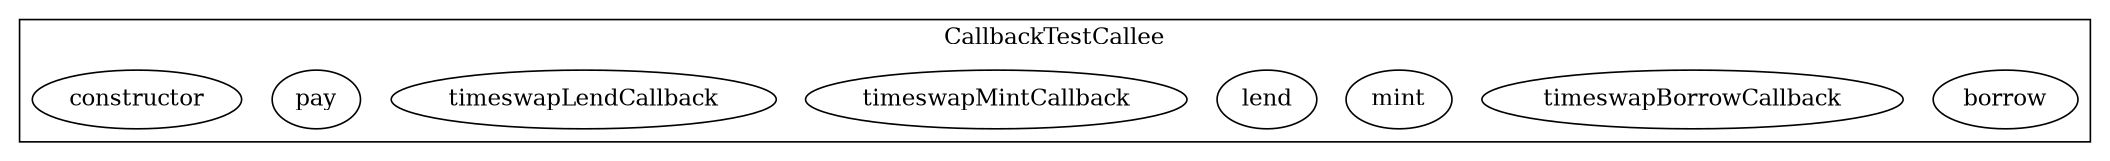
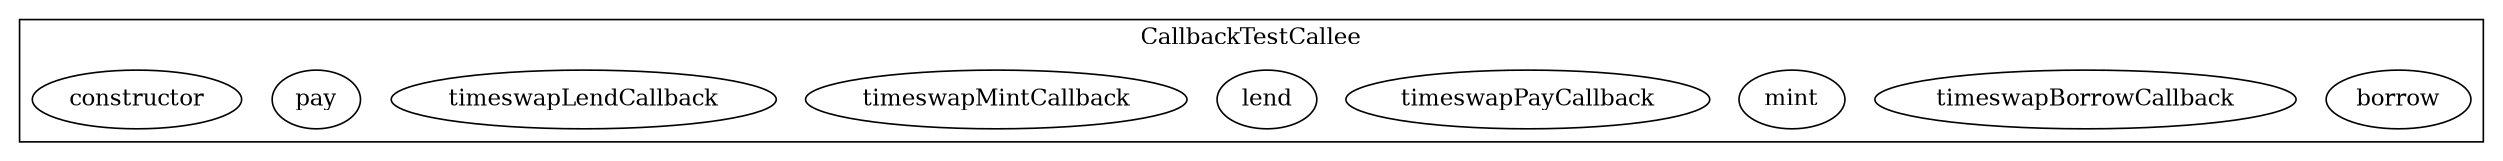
none -> (1528, 99)
